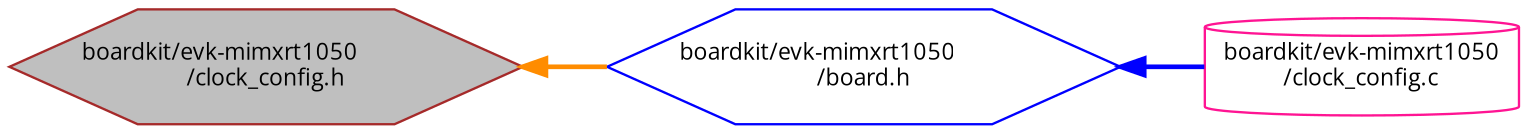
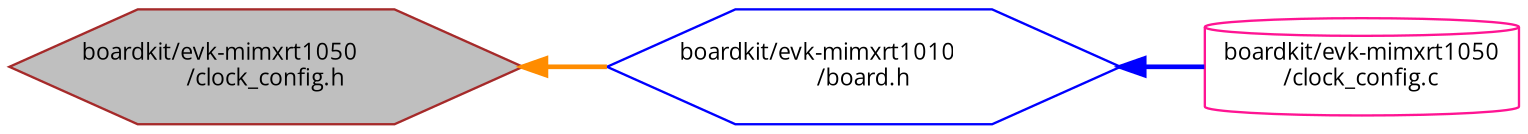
(864, 67) -> (864, 67)
